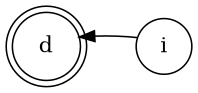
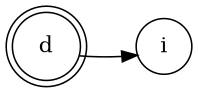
(116, 36) -> (101, 57)
